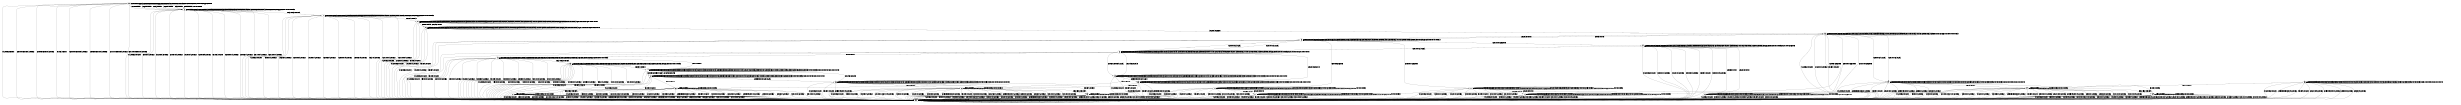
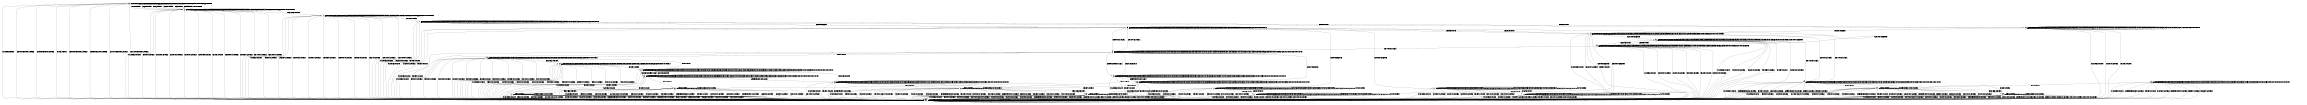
none -> (773, 25)
none -> (1769, 41)
